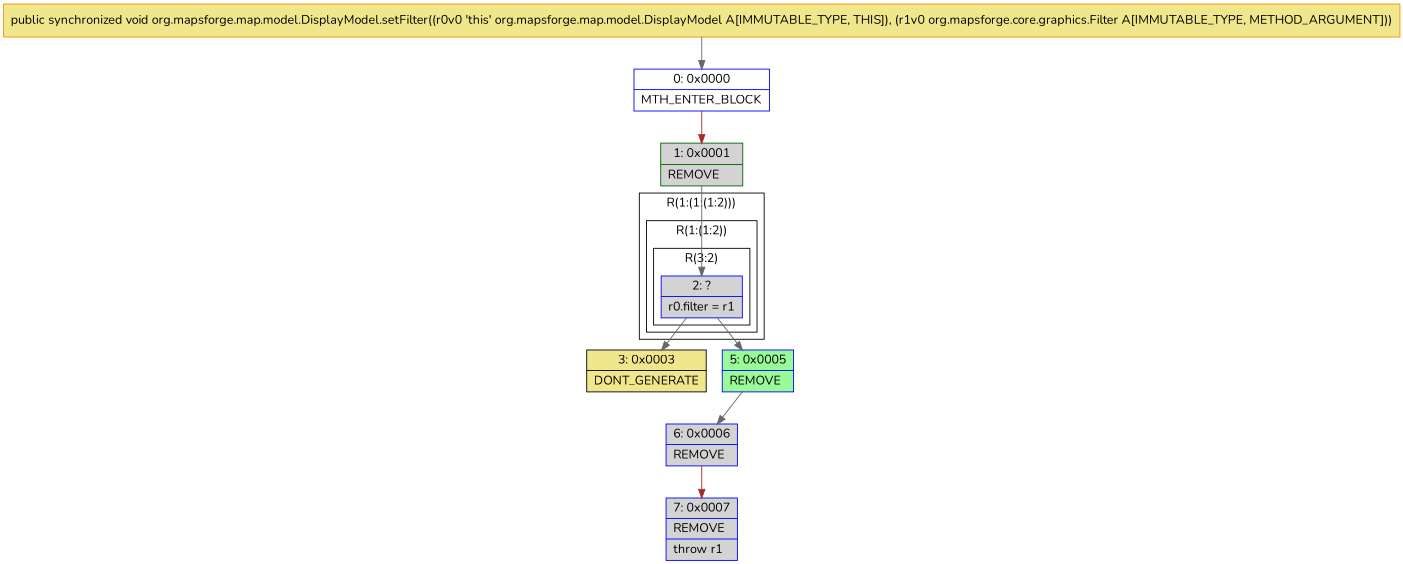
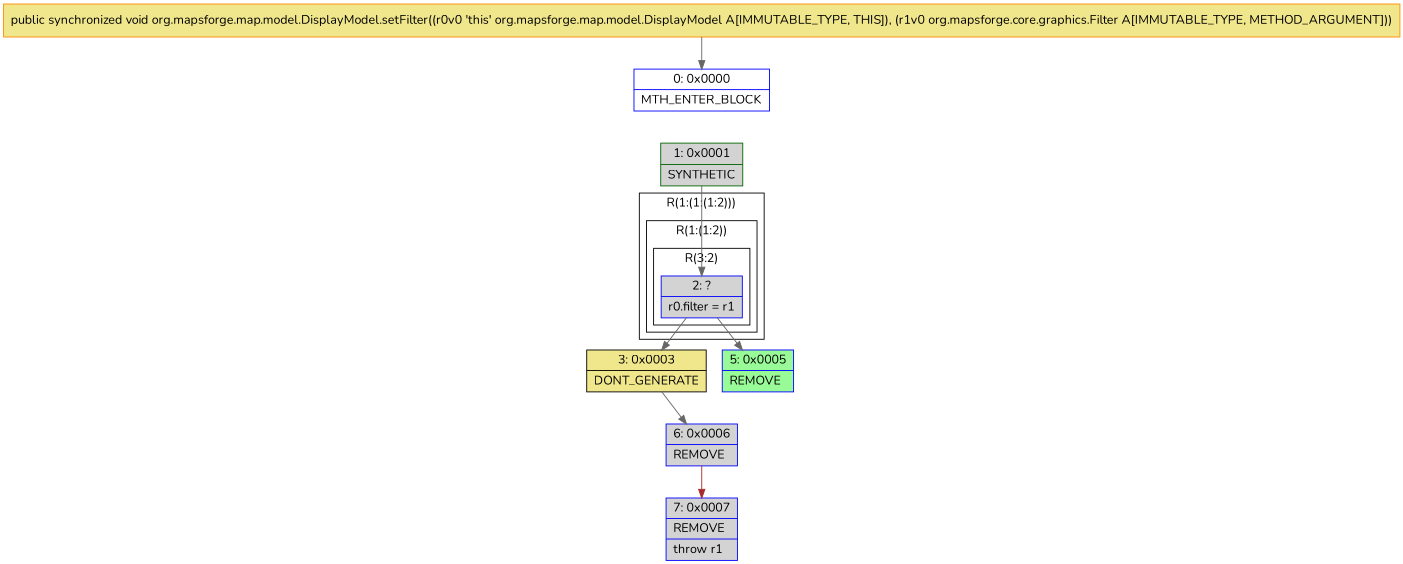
(702, 123) -> none
(694, 175) -> (702, 175)
(733, 404) -> (671, 404)
